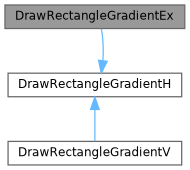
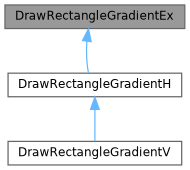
(103, 45) -> (87, 57)
